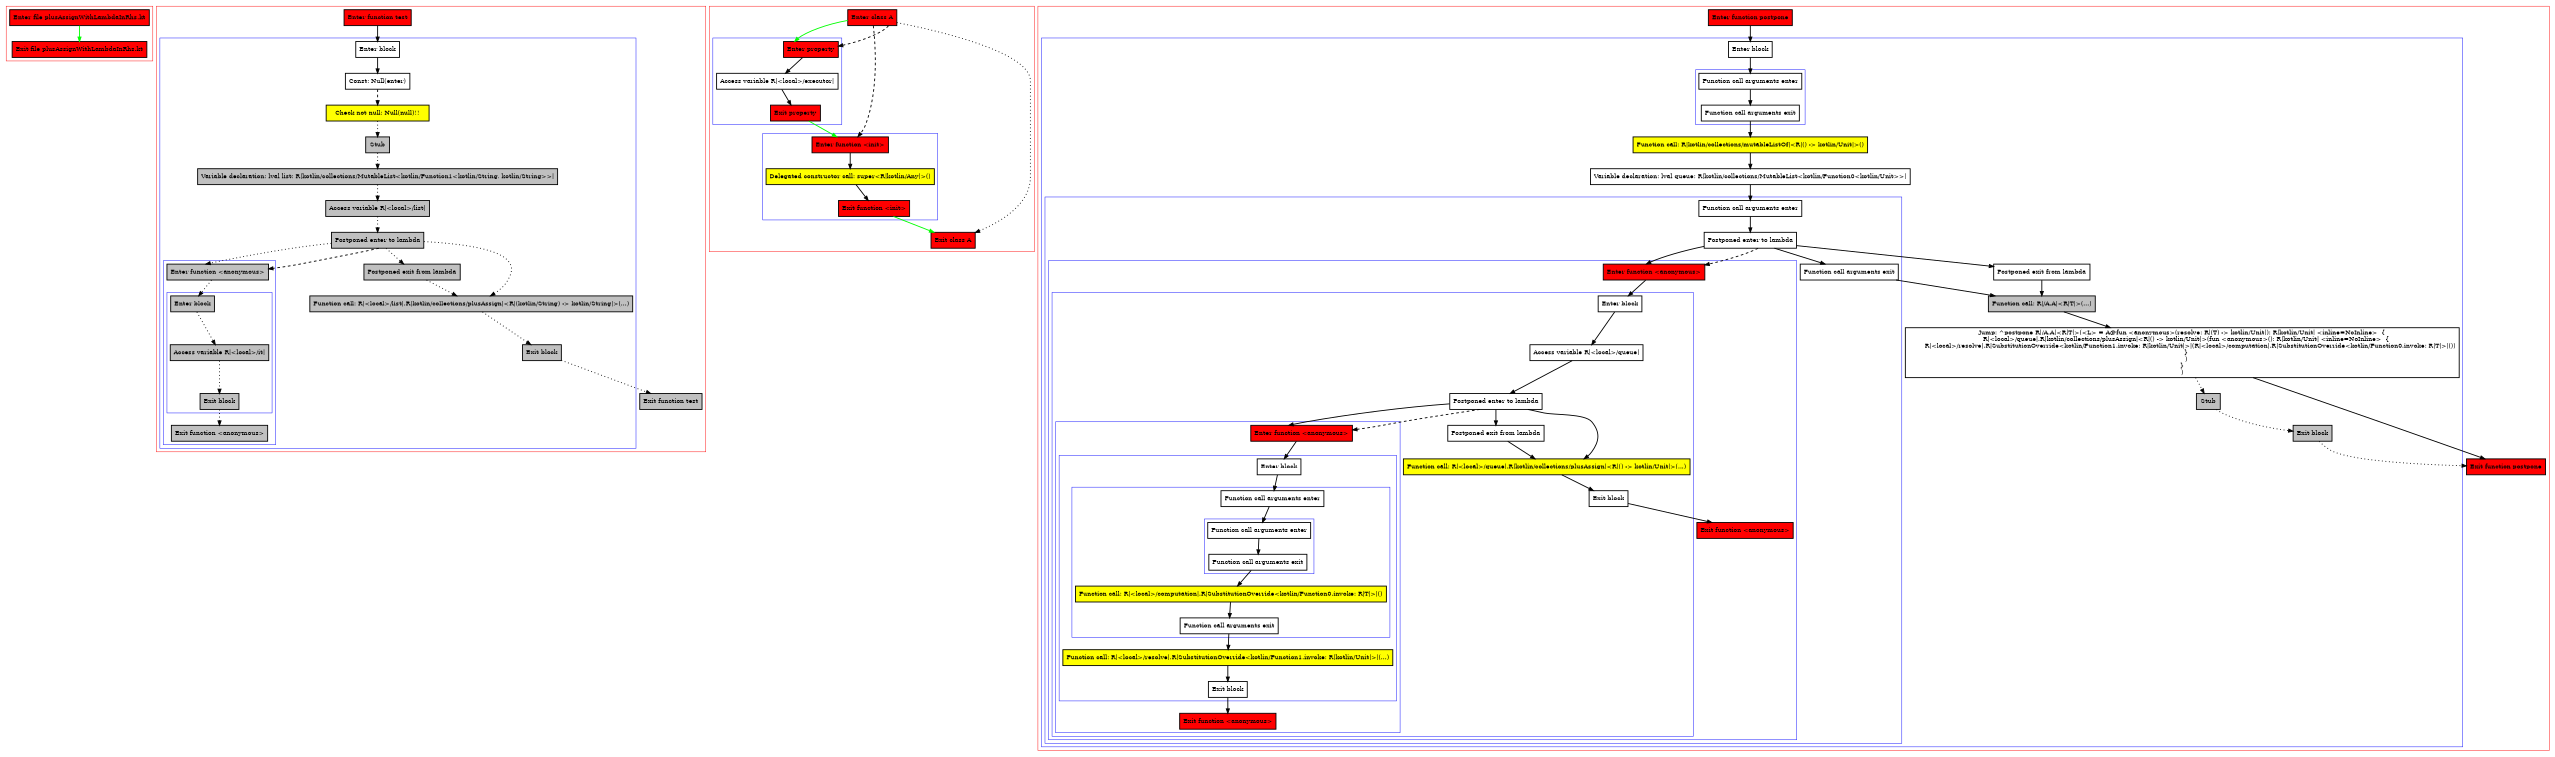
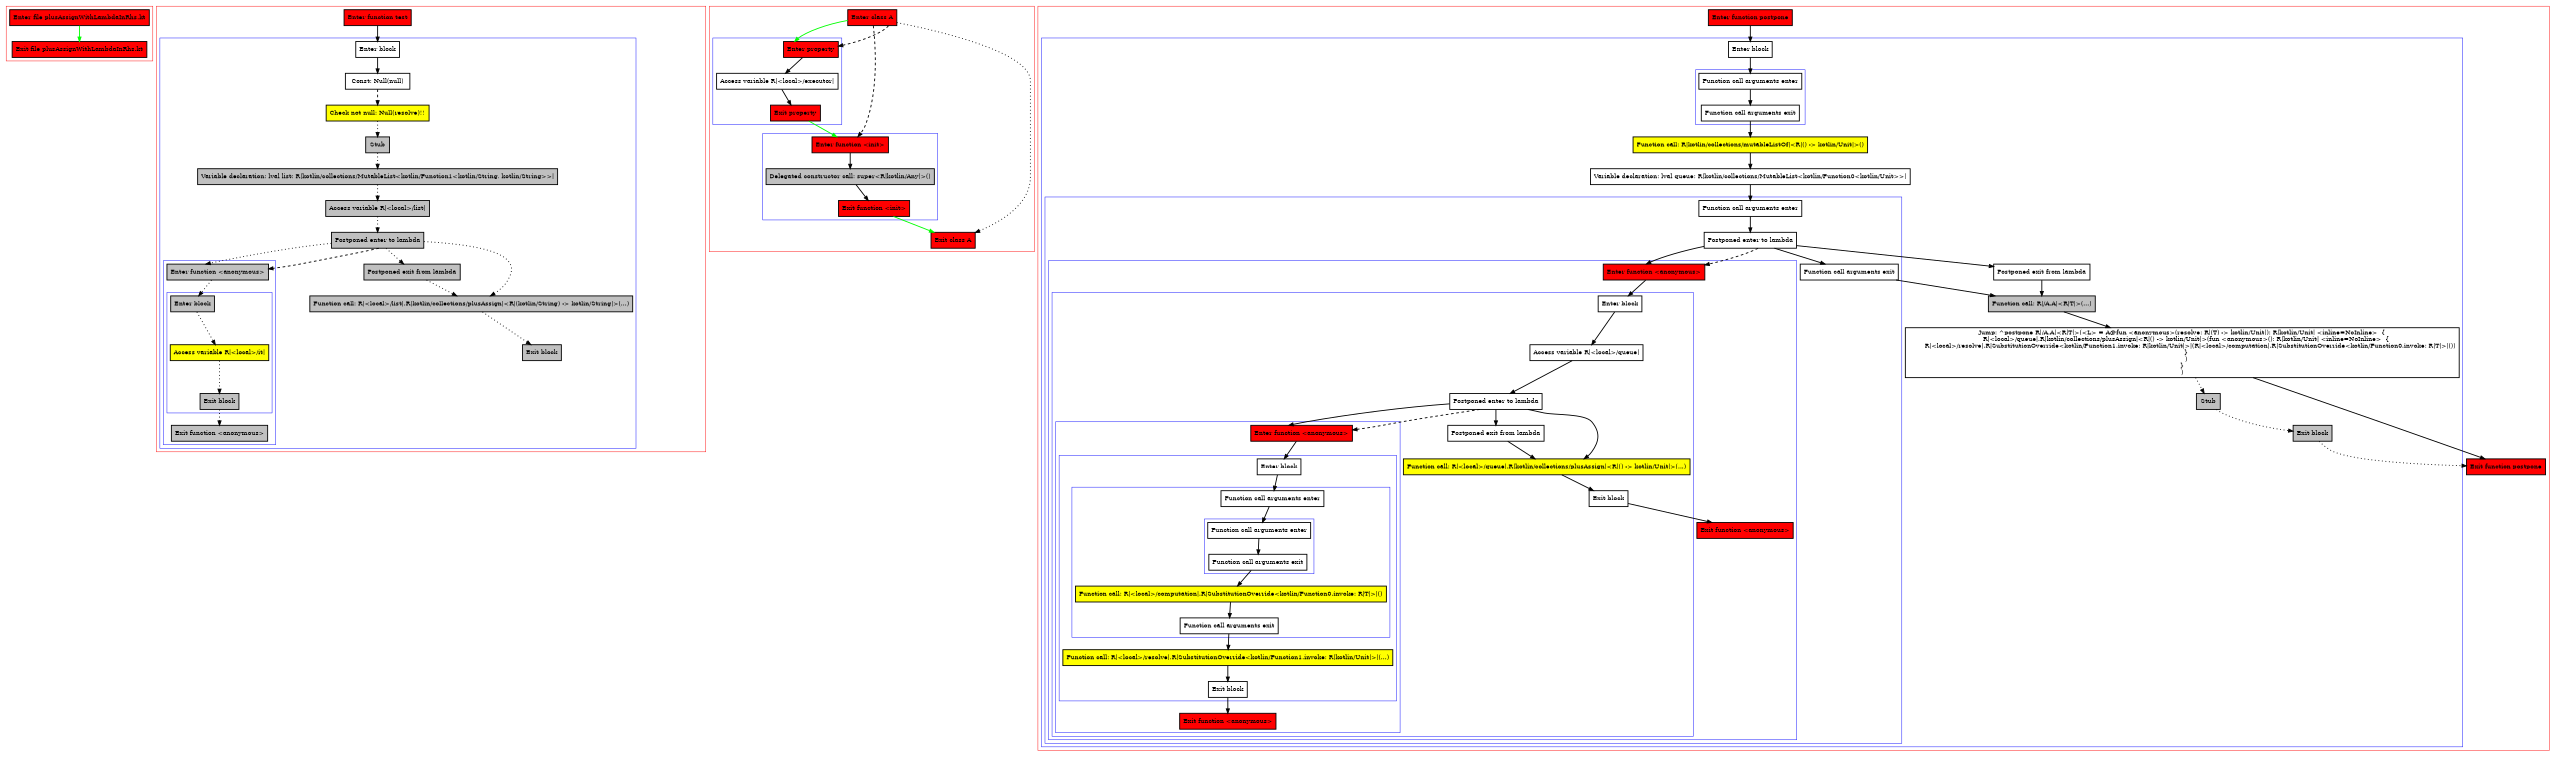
(378, 81) -> (378, 81)
(378, 113) -> (378, 113)
(850, 177) -> (850, 177)
(220, 353) -> (220, 353)
(671, 401) -> none
